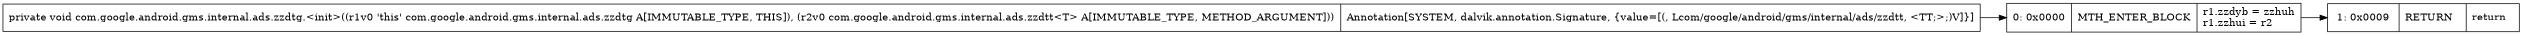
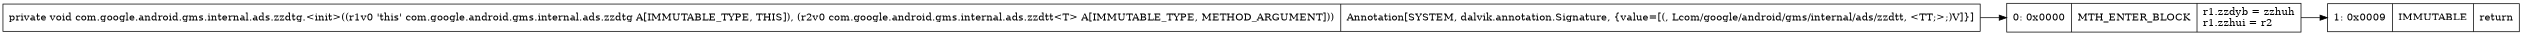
(2429, 17) -> (2433, 17)
